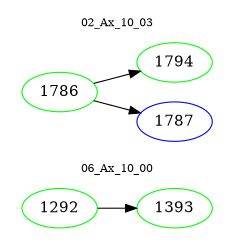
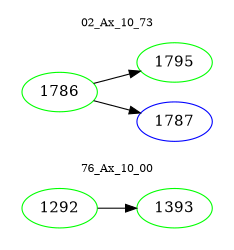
(117, 24) -> (117, 24)
(175, 62) -> (175, 62)
(117, 169) -> (117, 169)
